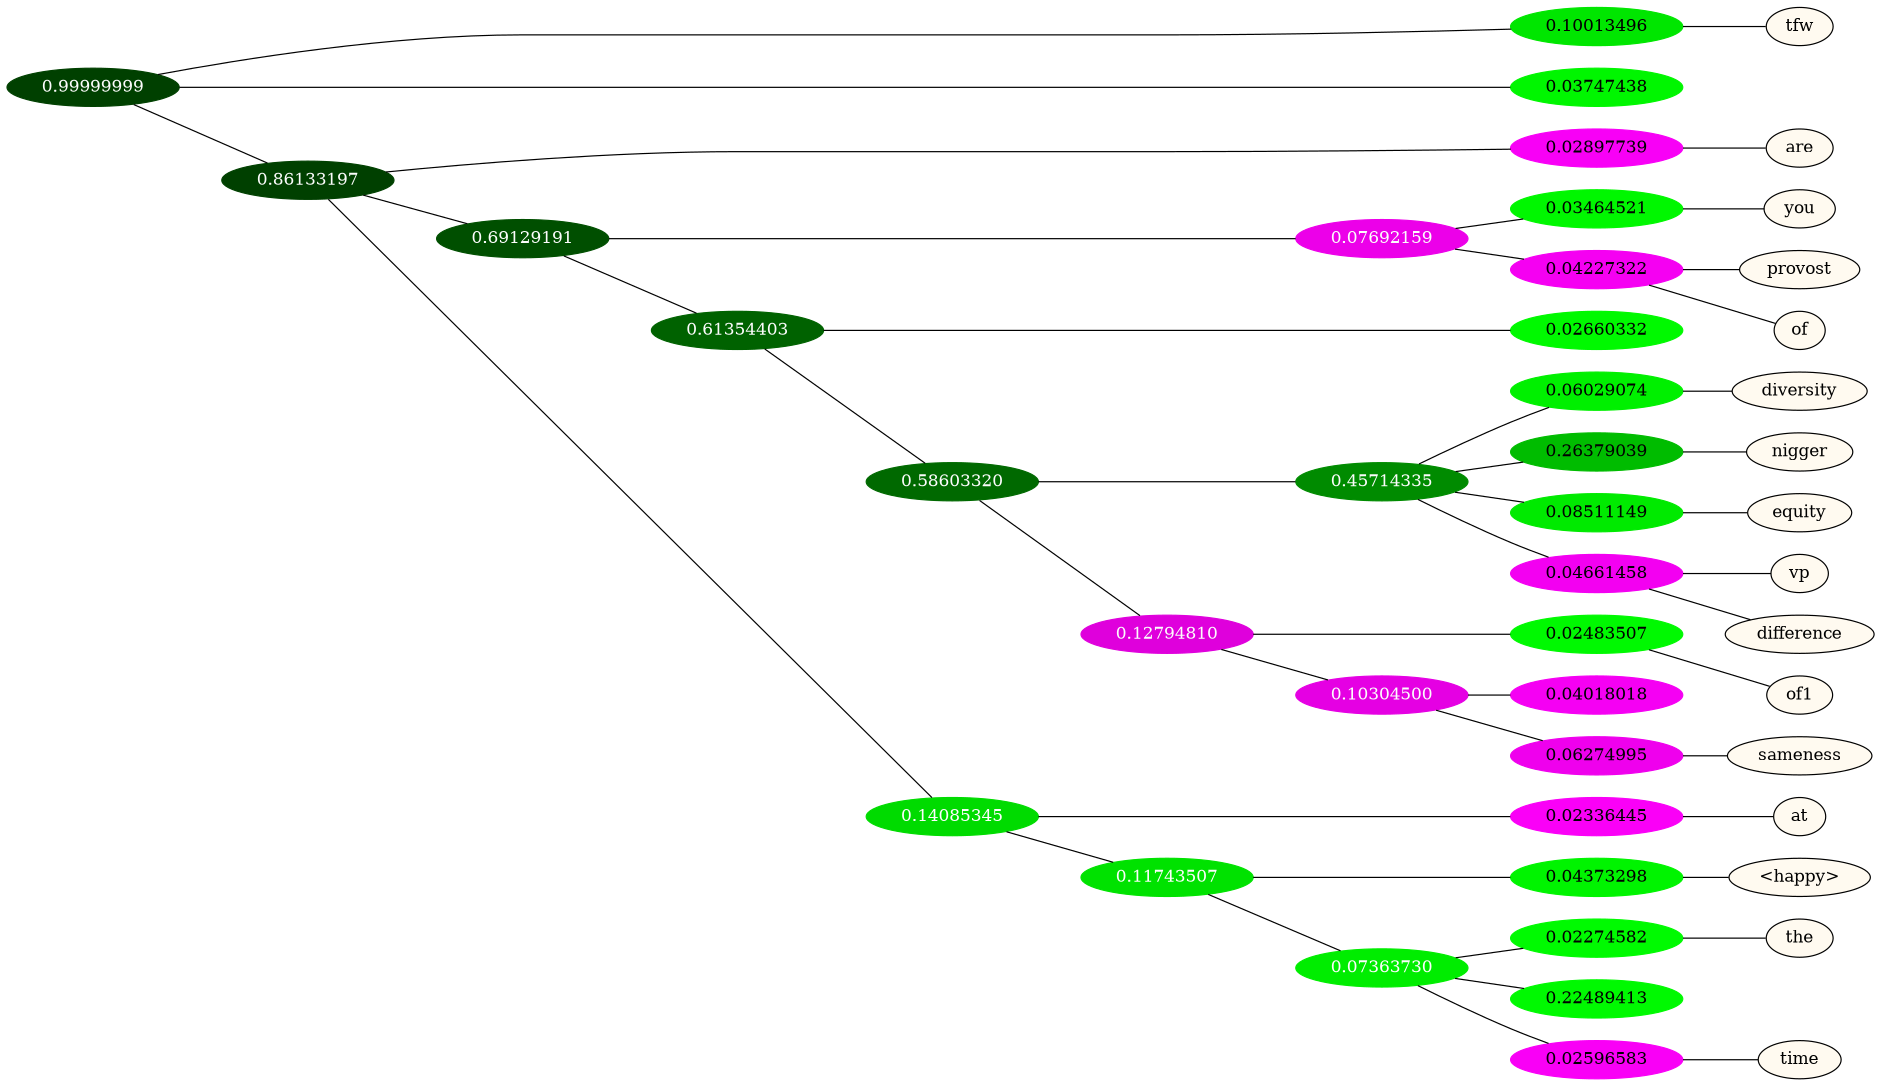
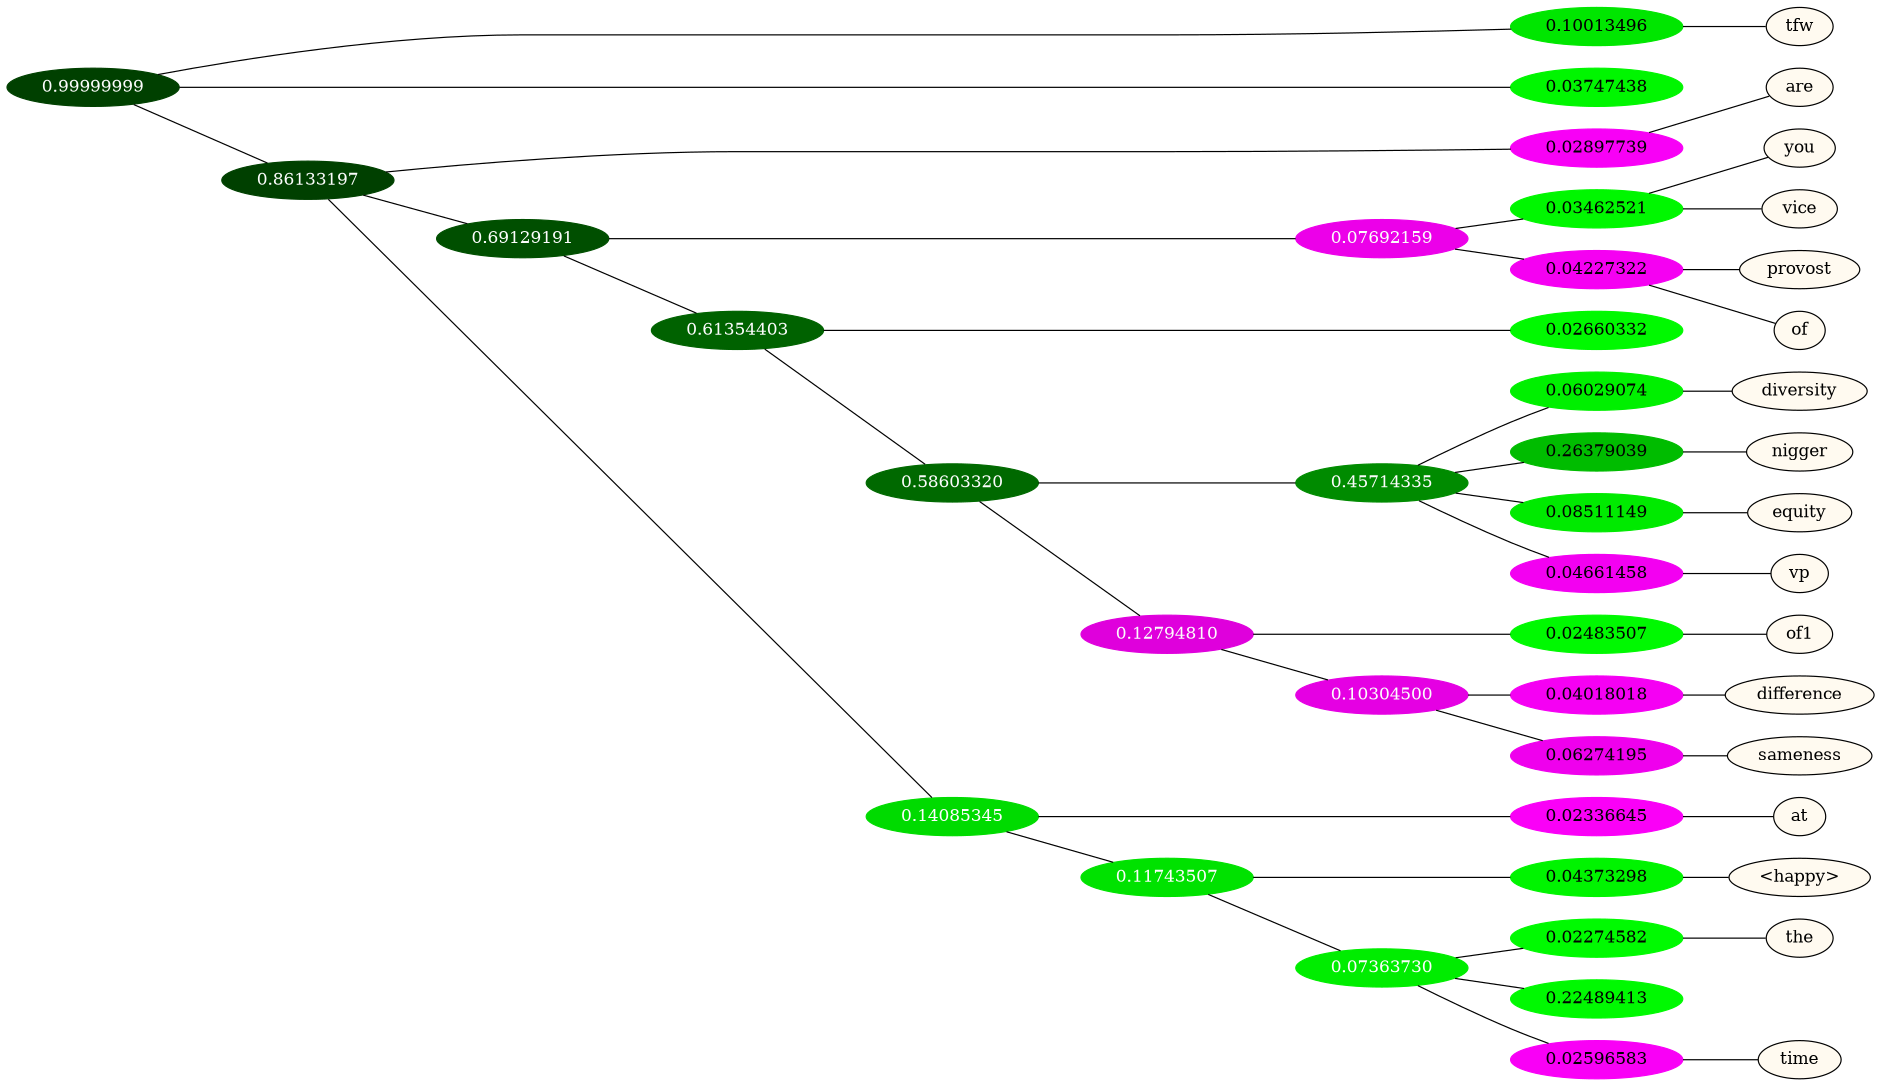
(1597, 209) -> (1597, 209)
none -> (1800, 209)
(1700, 604) -> (1704, 695)
(1597, 756) -> (1597, 756)
(1597, 817) -> (1597, 817)
